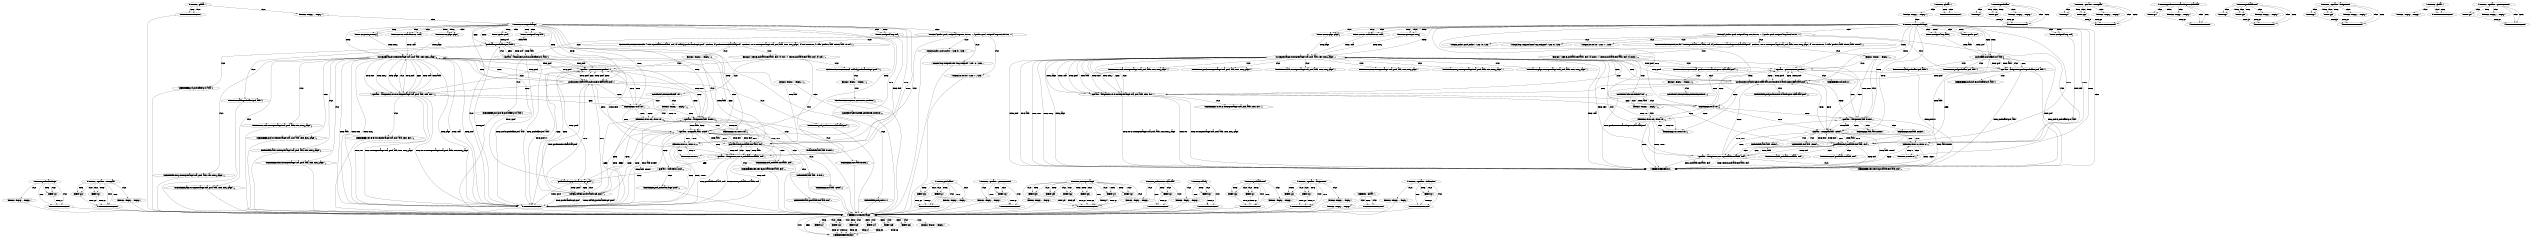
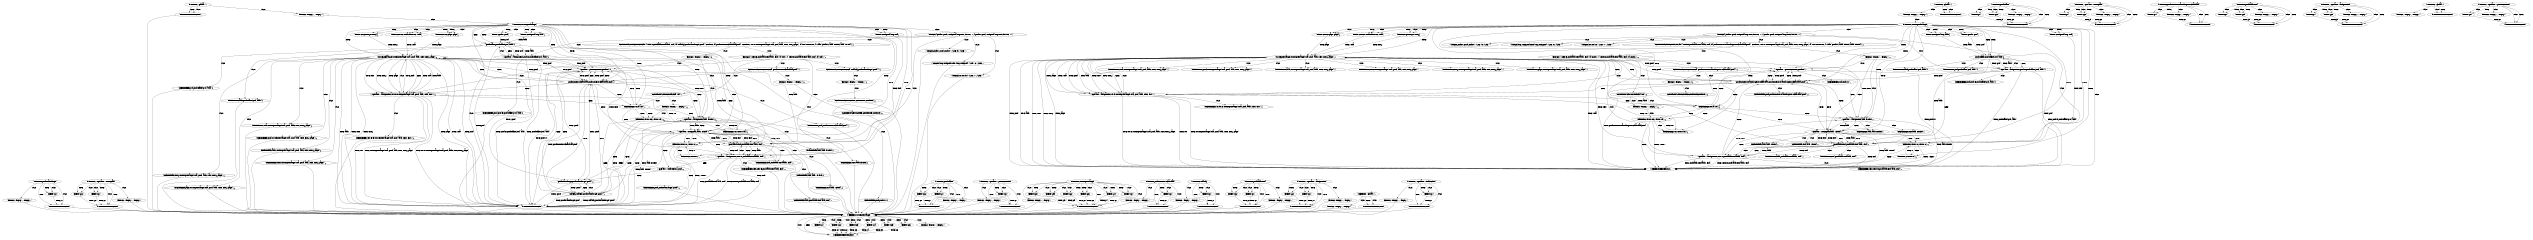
none -> (774, 70)
none -> (590, 134)
(666, 178) -> none
